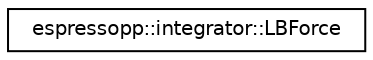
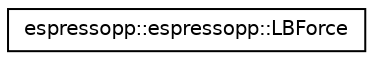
(187, 30) -> (187, 30)
